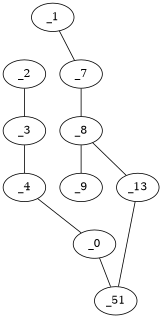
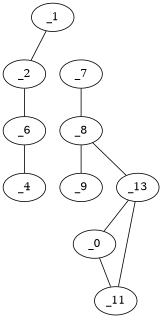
(67, 46) -> (39, 46)
(24, 131) -> (24, 131)
(59, 216) -> (116, 216)
(116, 301) -> (116, 301)
